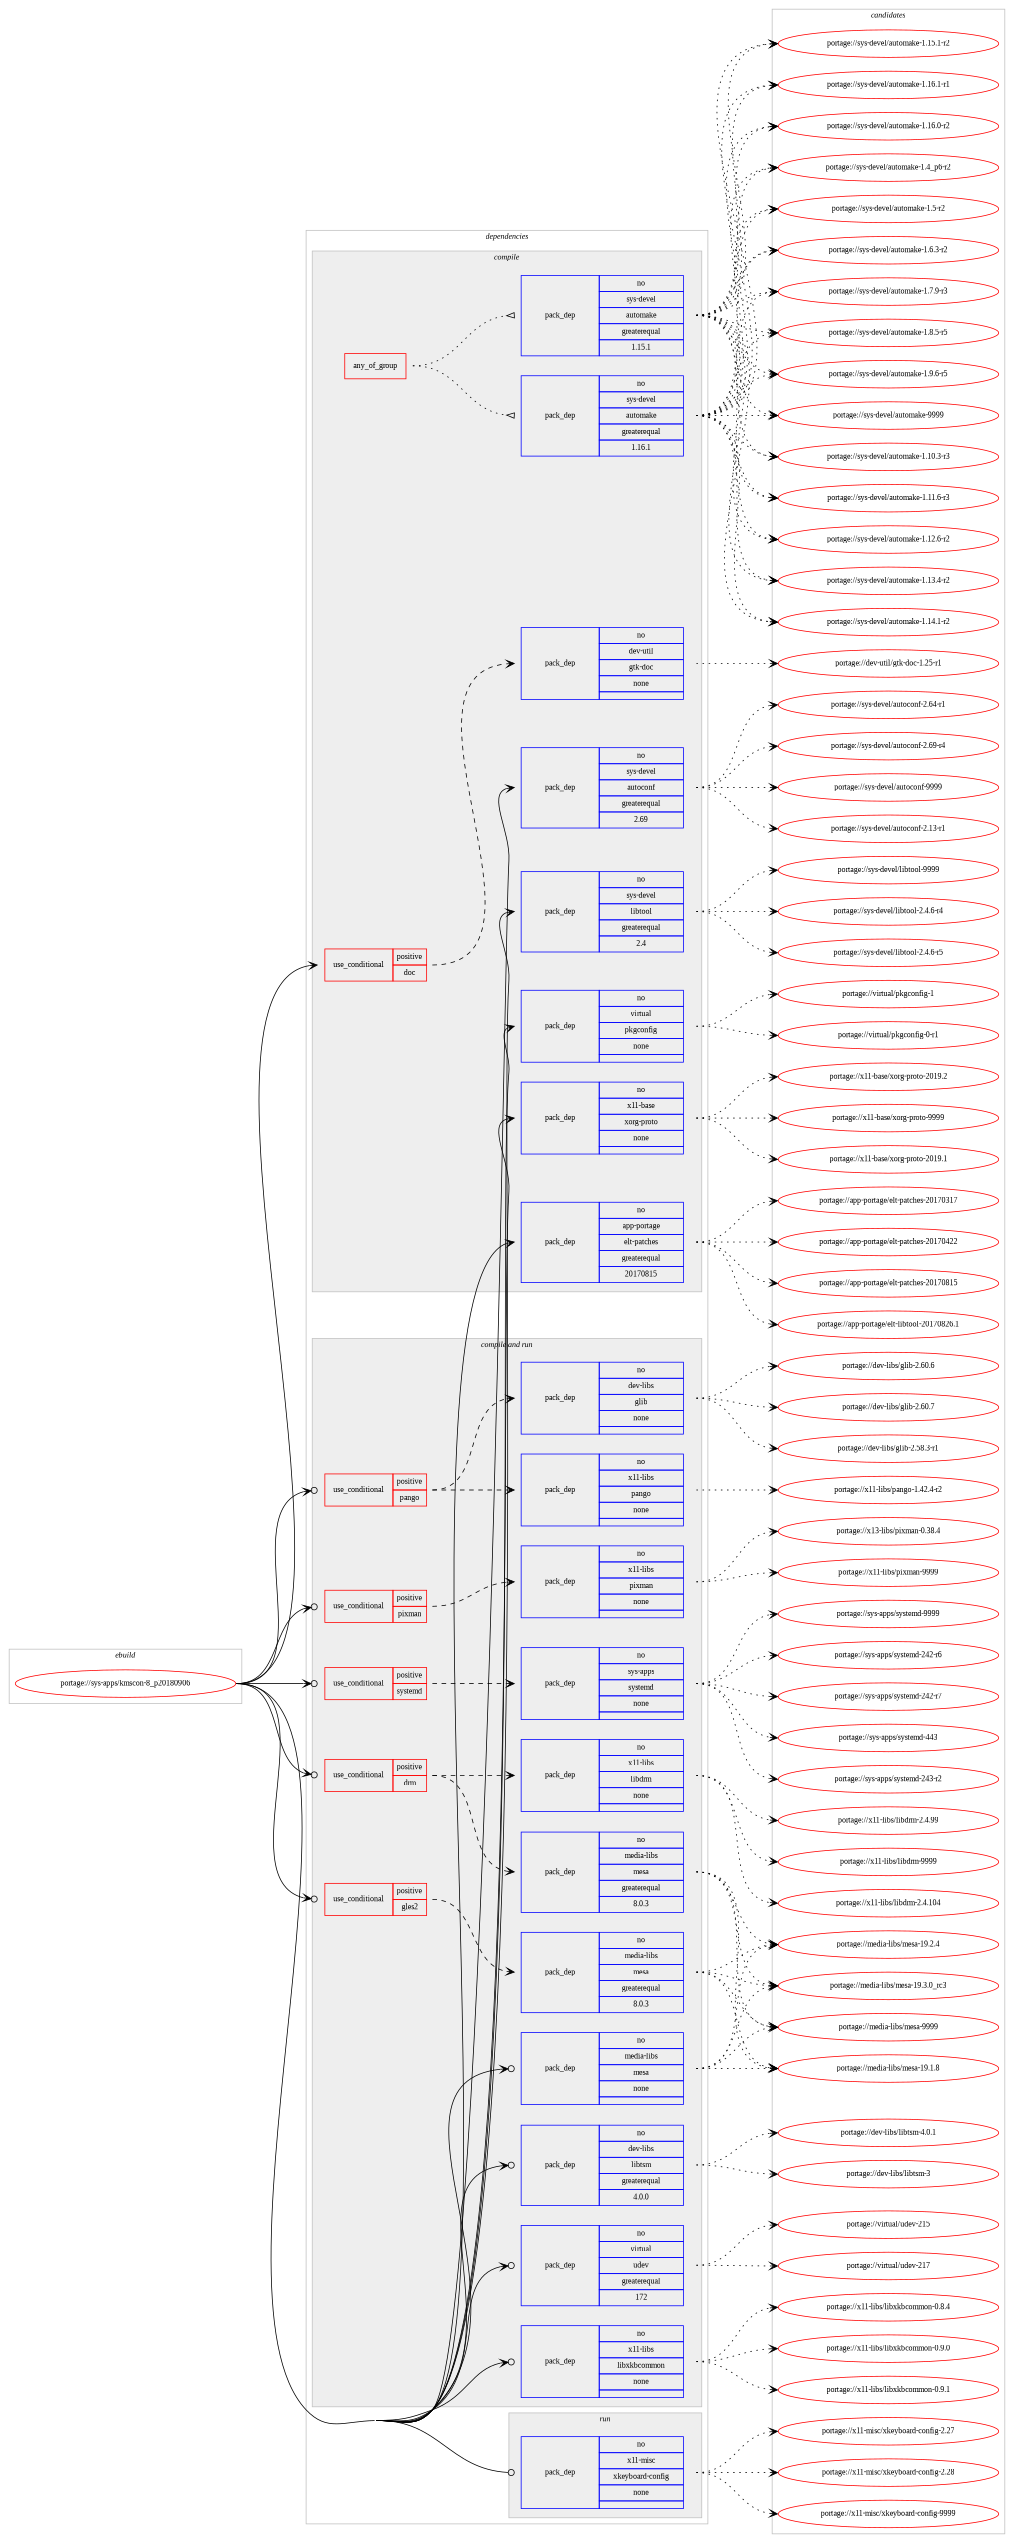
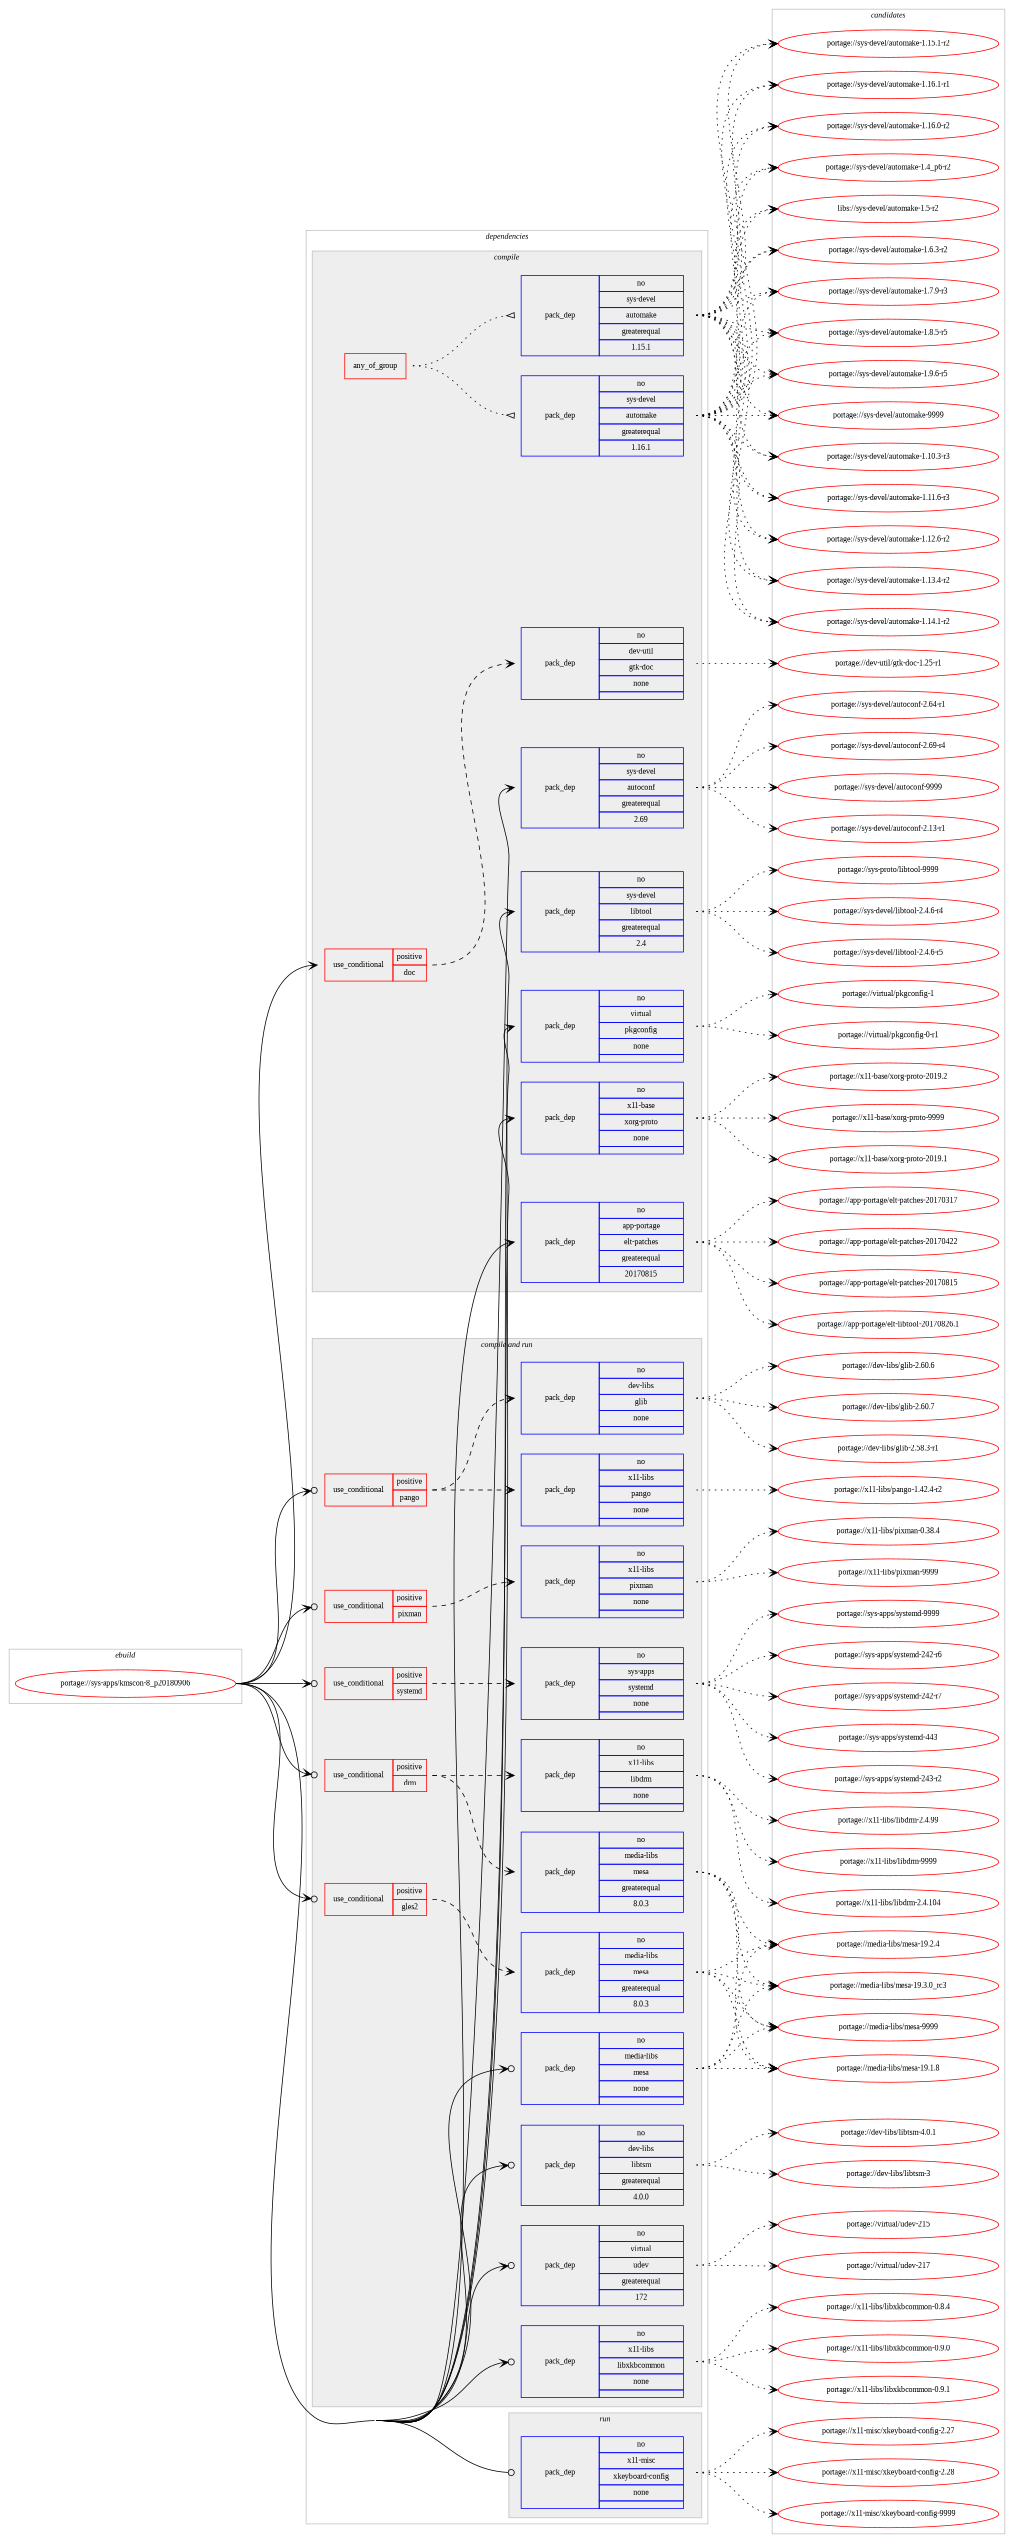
(888, 209) -> (888, 209)
(888, 870) -> (888, 870)
(888, 1531) -> (888, 1531)
